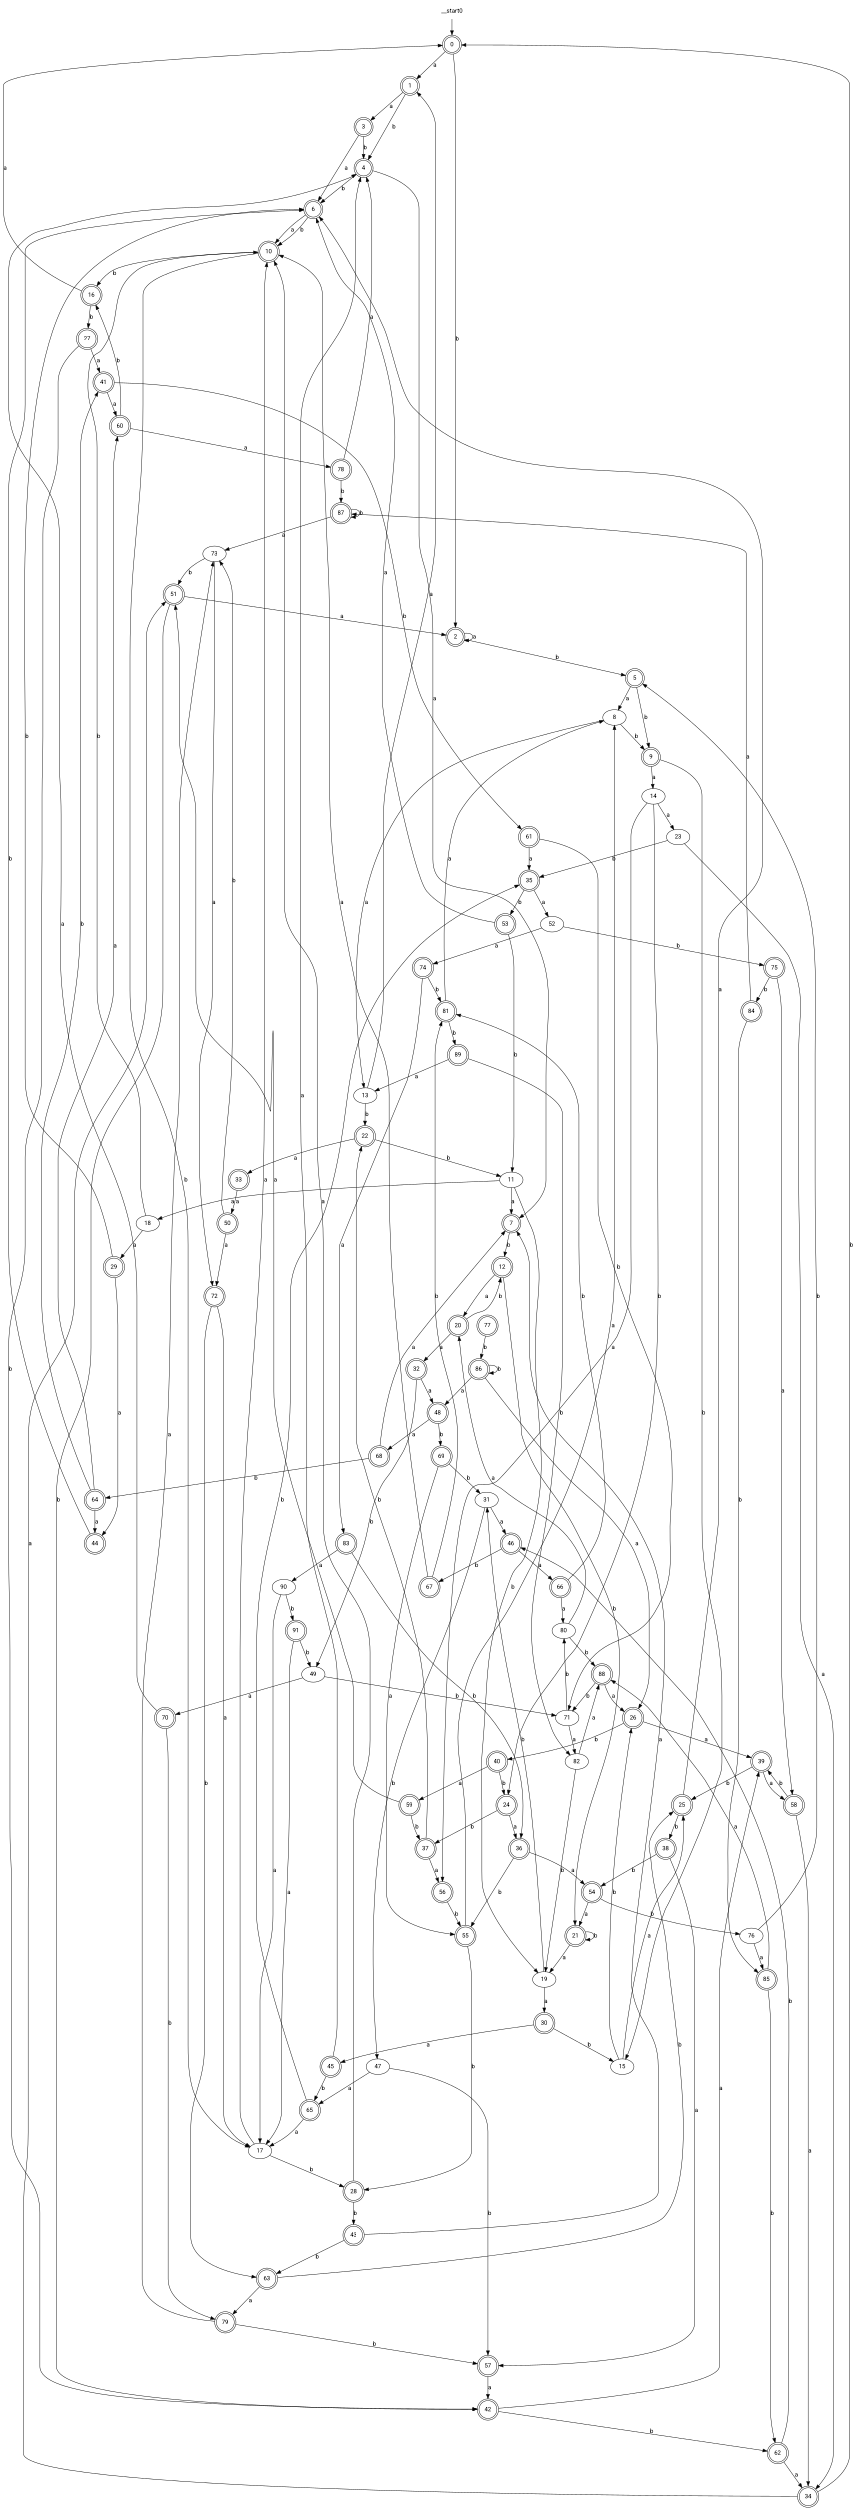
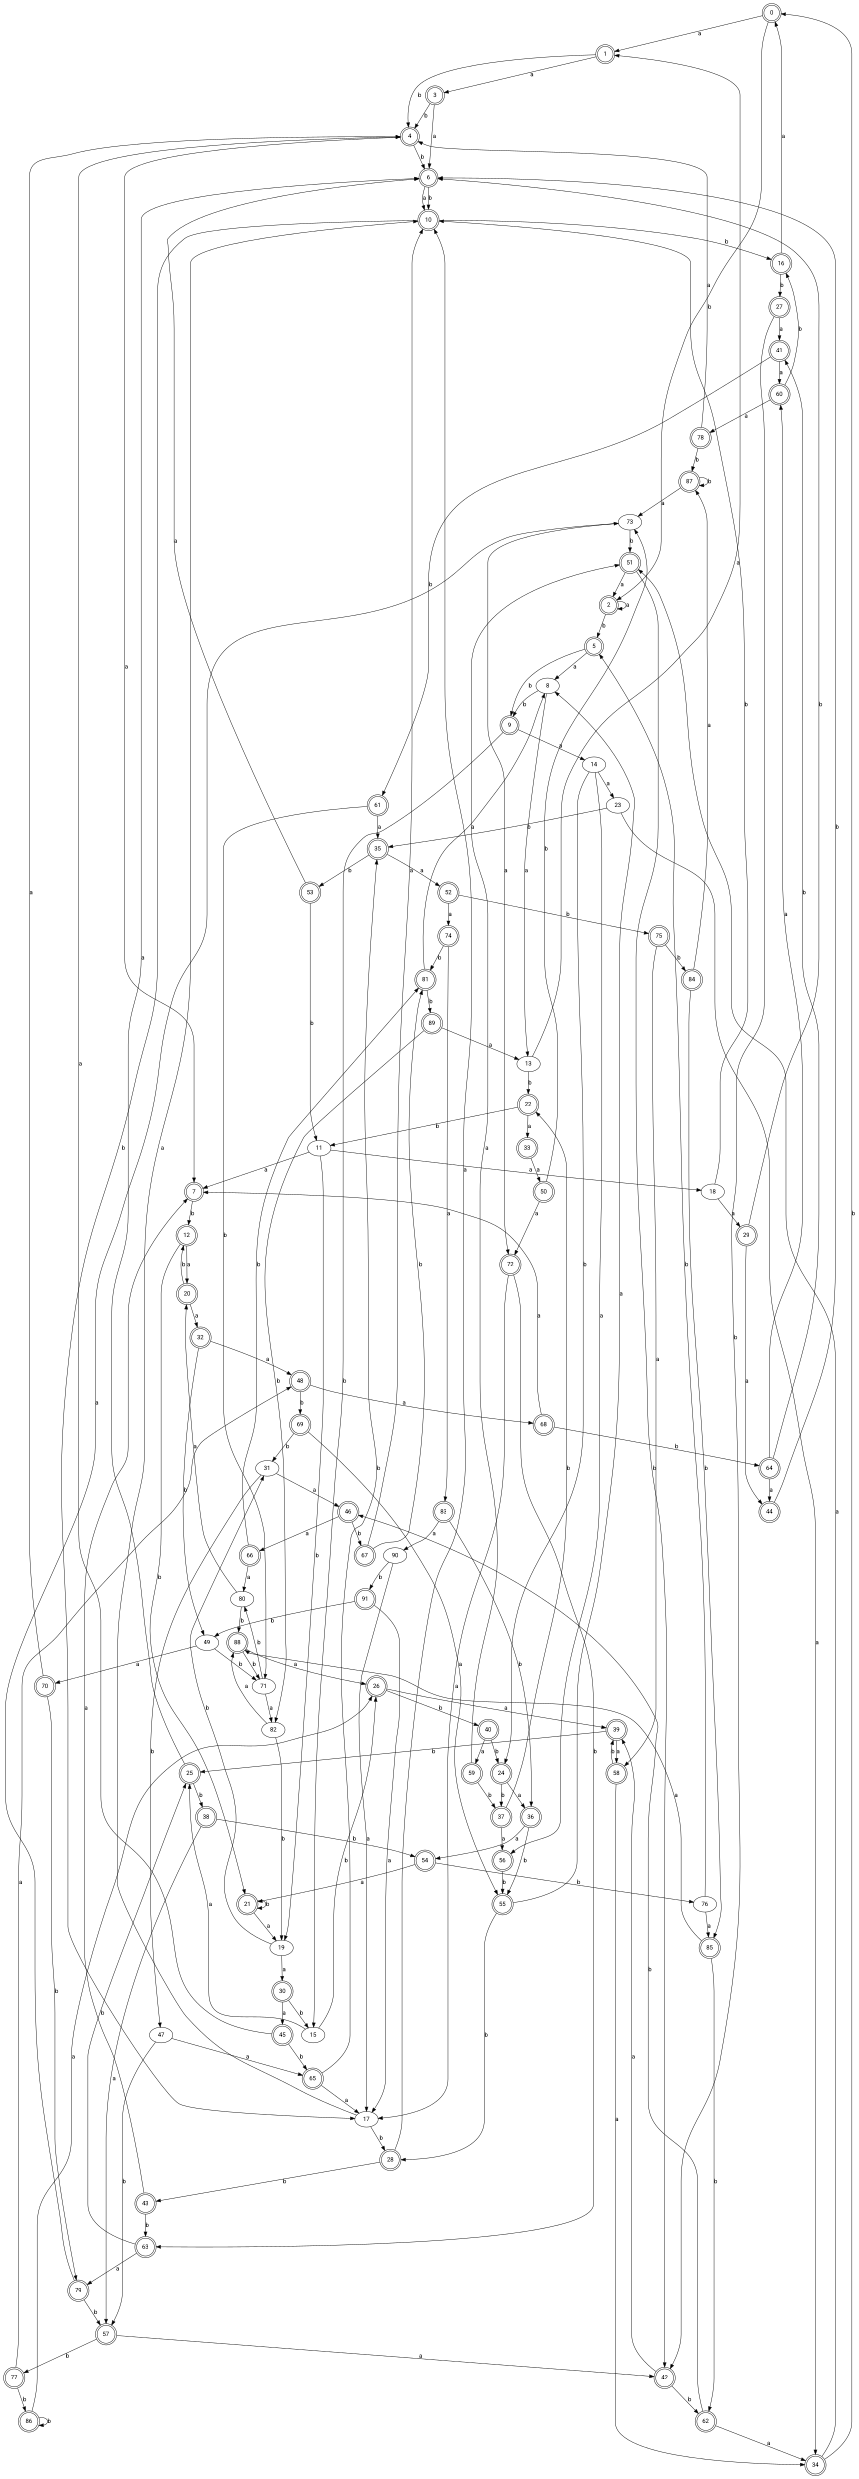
(452, 11) -> none
(552, 924) -> (448, 893)
(460, 1389) -> (21, 1821)
none -> (62, 2355)
